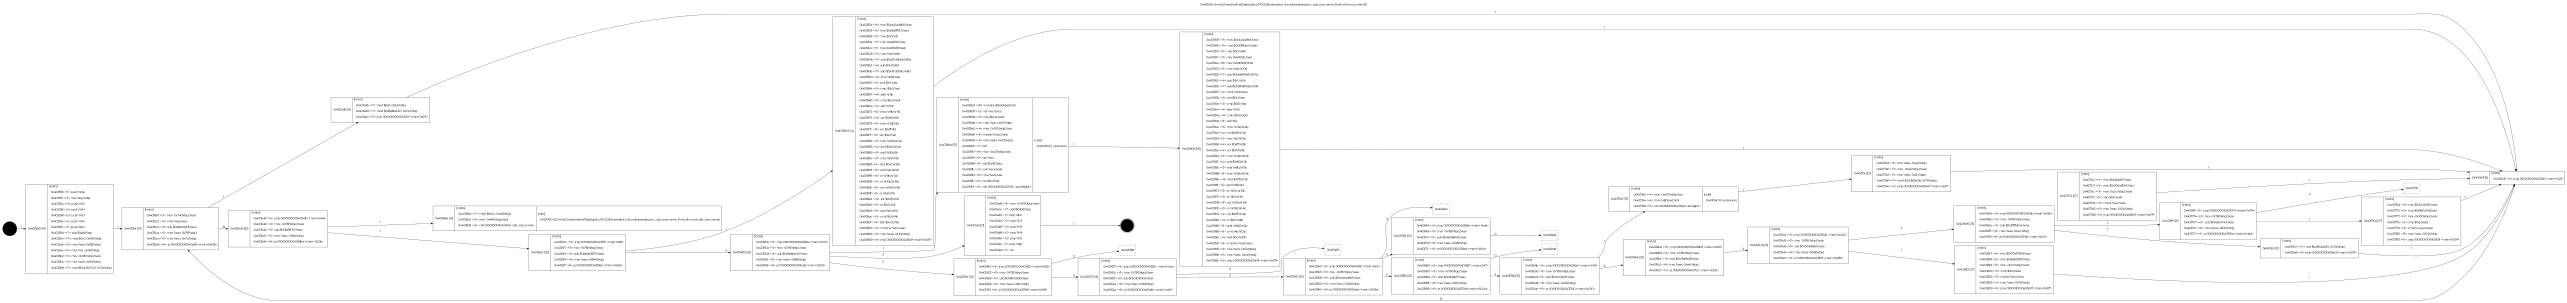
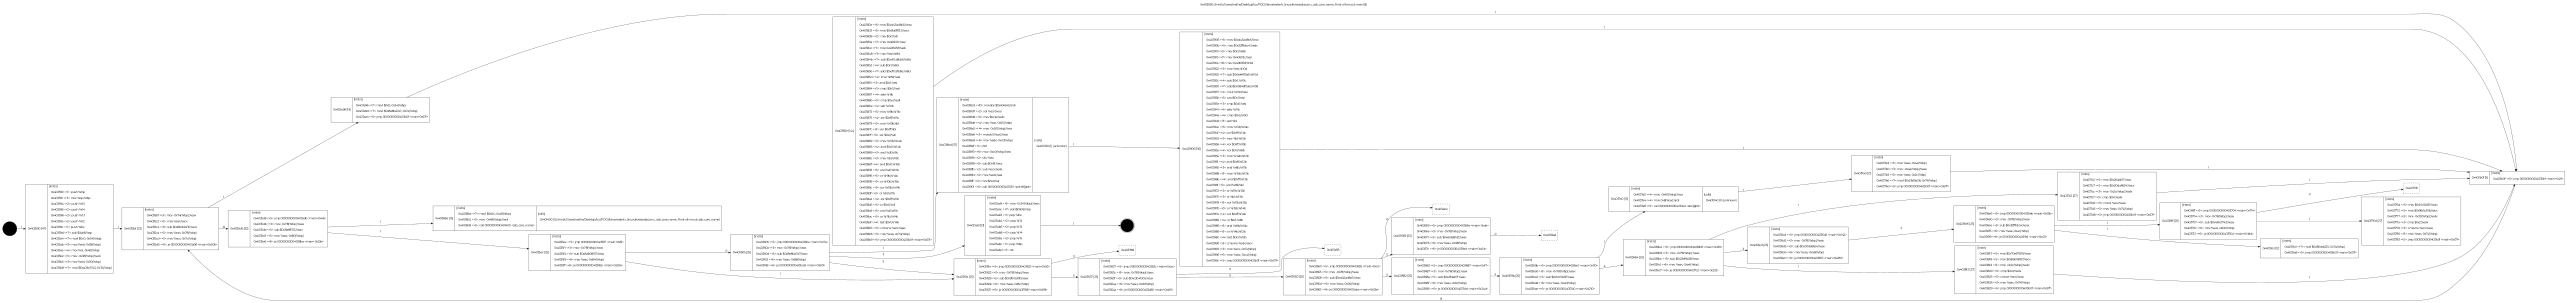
(2480, 193) -> none
none -> (1880, 202)
(734, 228) -> (788, 279)
(1549, 249) -> none
(2452, 253) -> none
(1901, 257) -> (1838, 272)
